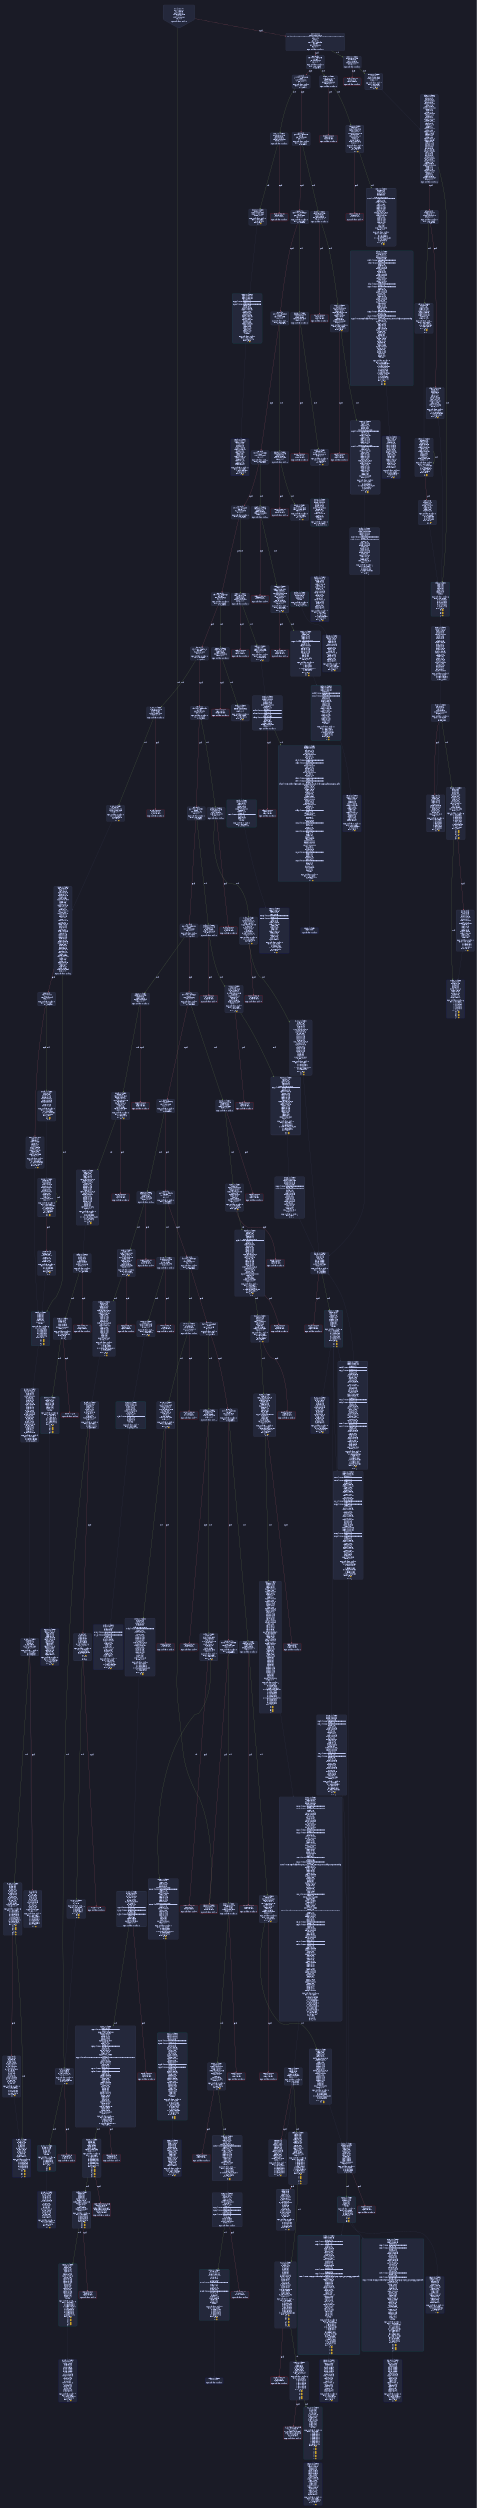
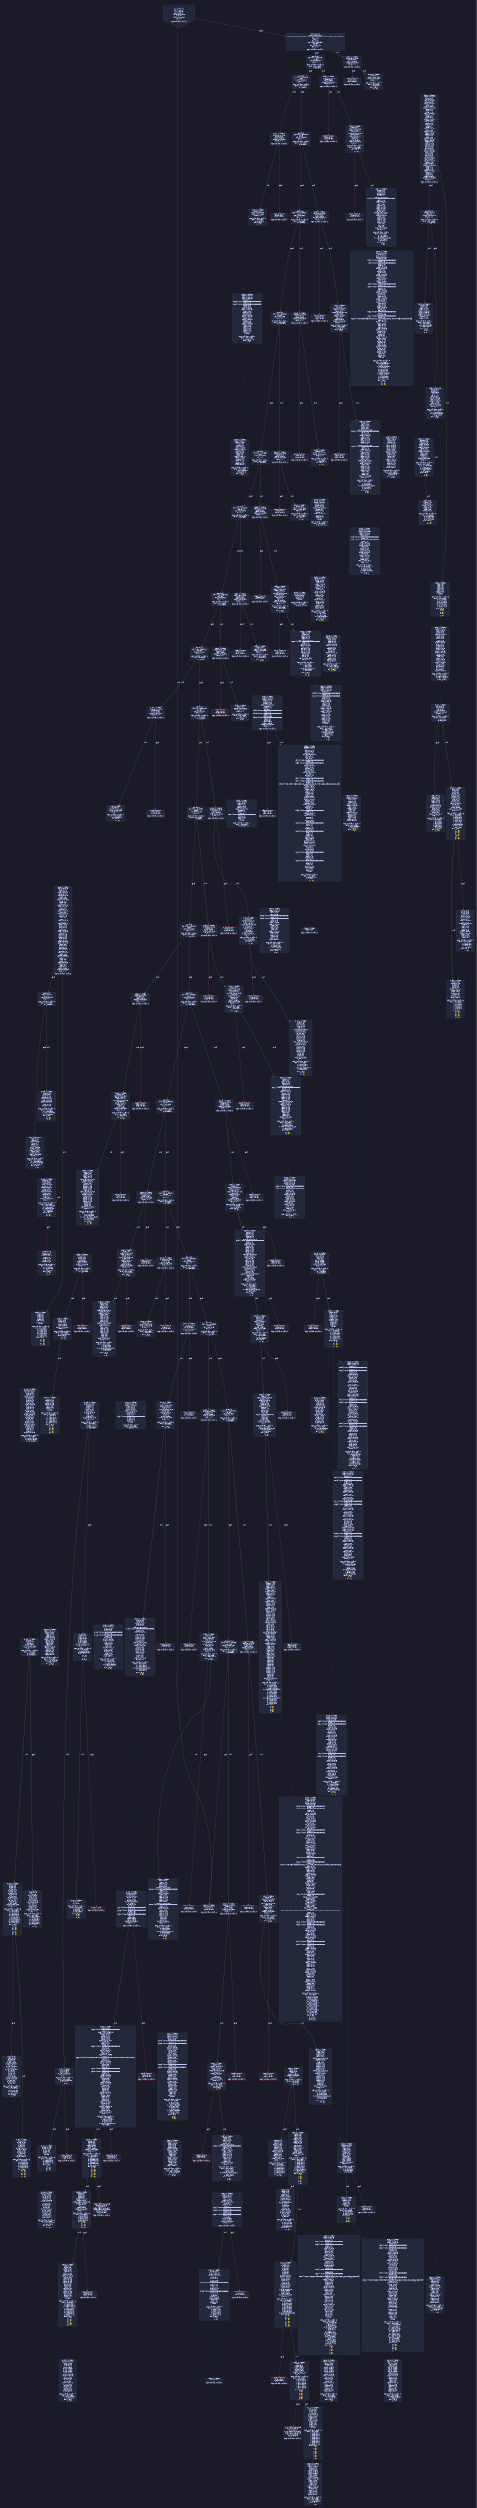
(310, 931) -> (310, 931)
(70, 1415) -> none
